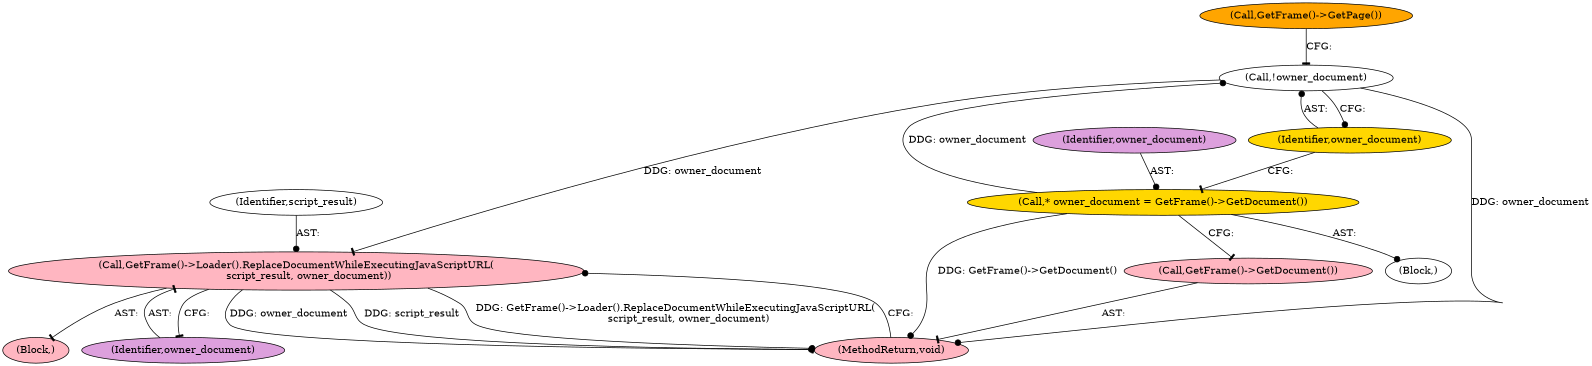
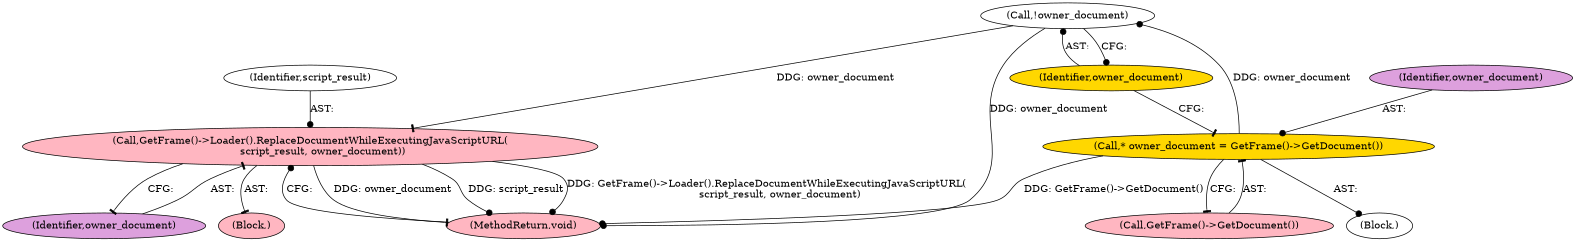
(1306, 16) -> none
(1069, 311) -> (1243, 190)
